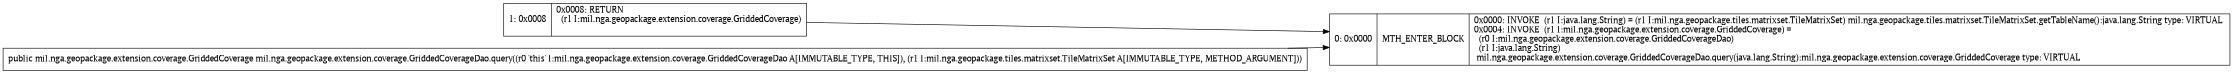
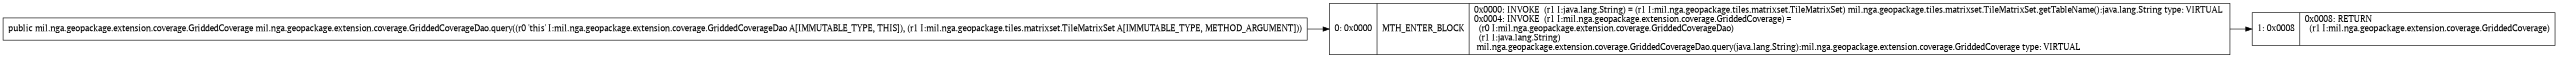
(1065, 27) -> (2238, 29)
